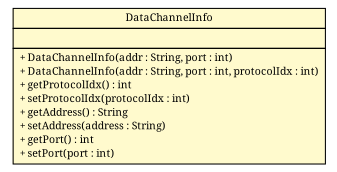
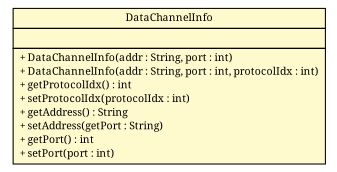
(93, 126) -> (92, 126)
